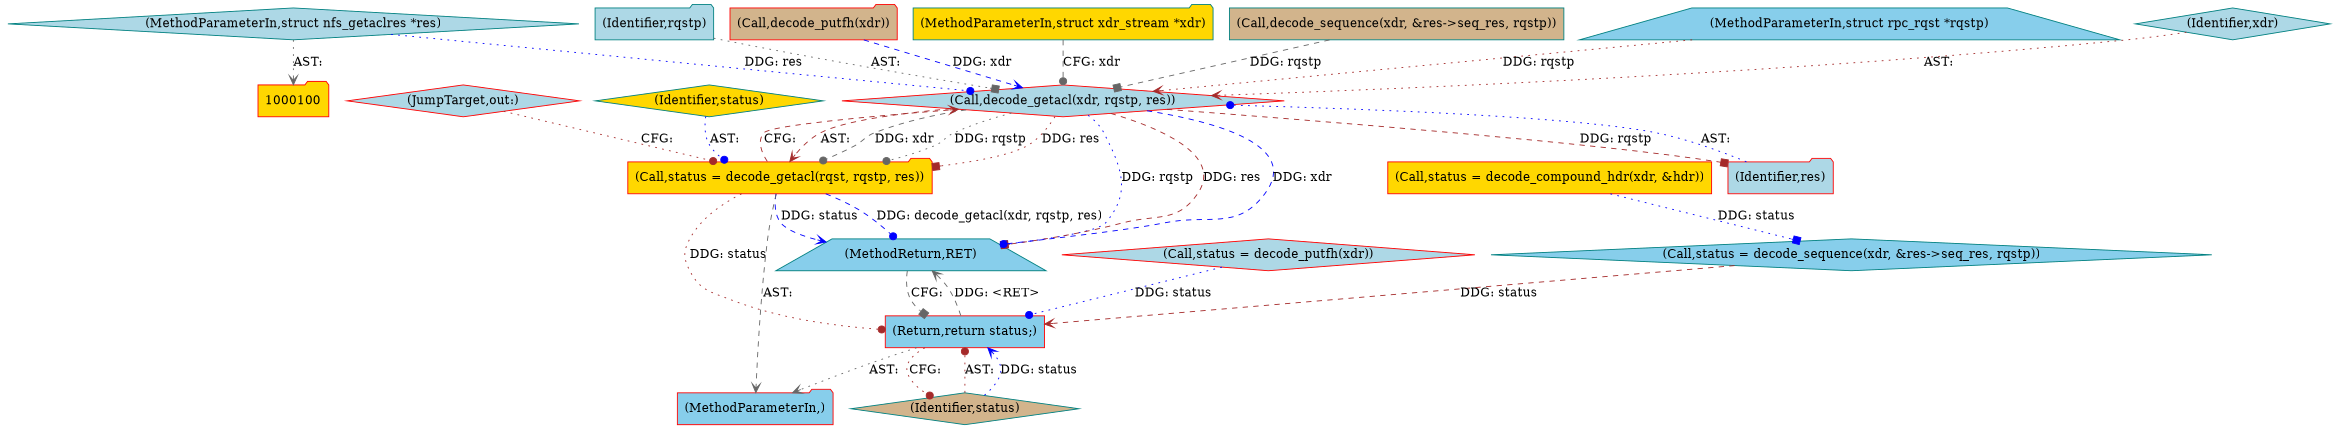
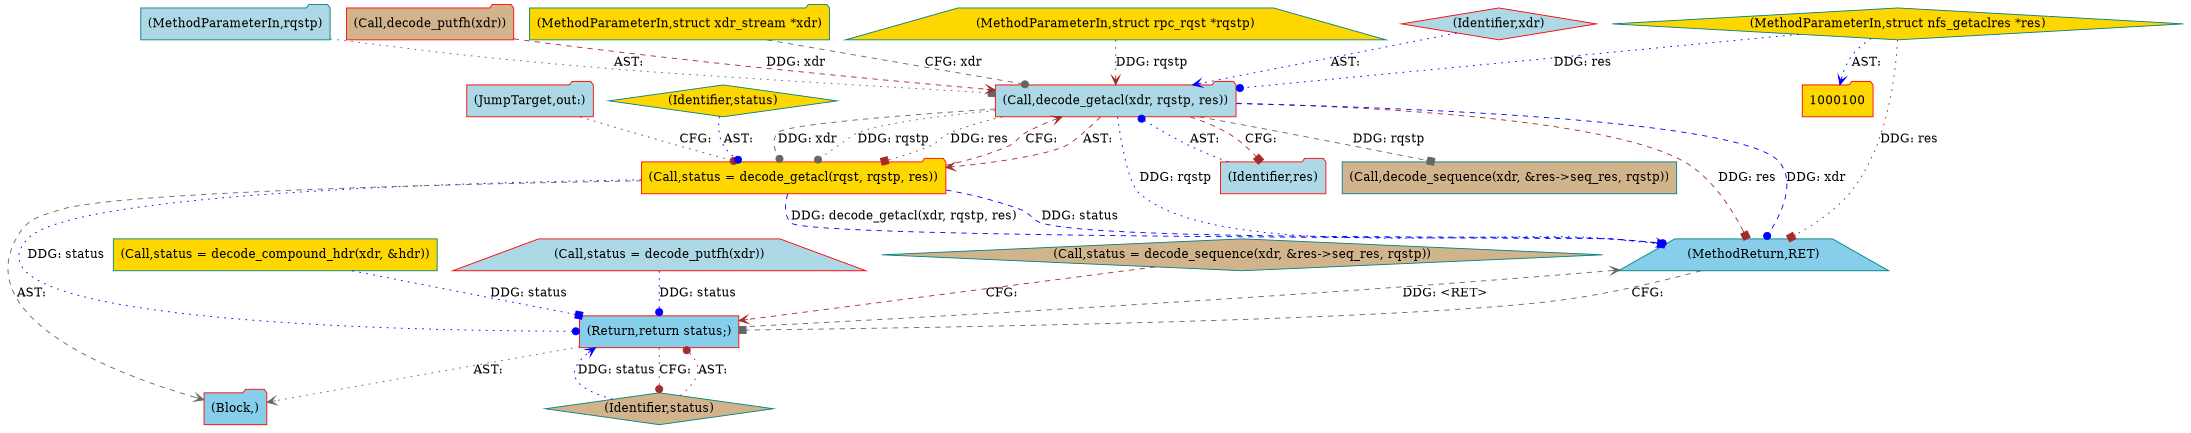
(293, 24) -> (1898, 24)
(654, 24) -> (235, 24)
(1850, 24) -> (1116, 24)
(2233, 24) -> (1499, 24)
(293, 58) -> (1853, 54)
(939, 63) -> (750, 67)
(1226, 63) -> (1312, 138)
(1704, 73) -> (1329, 58)
(463, 101) -> (530, 101)
(1063, 101) -> (1116, 101)
(1616, 139) -> (1263, 139)
none -> (1874, 152)
(1550, 178) -> (275, 255)
(1701, 216) -> (463, 292)
(1268, 255) -> (659, 255)
(1851, 255) -> (1242, 255)
(1499, 293) -> (1004, 293)
(729, 299) -> (42, 232)
(755, 409) -> (235, 409)
